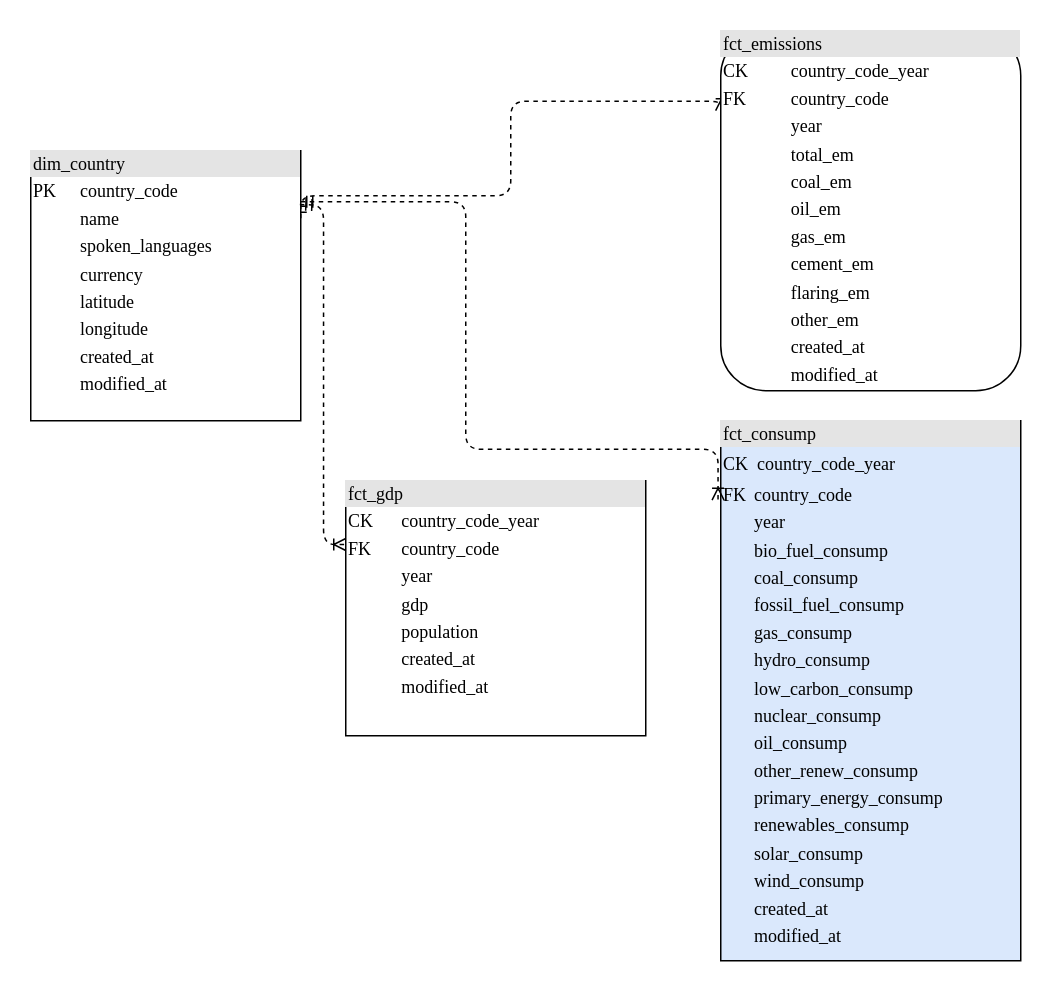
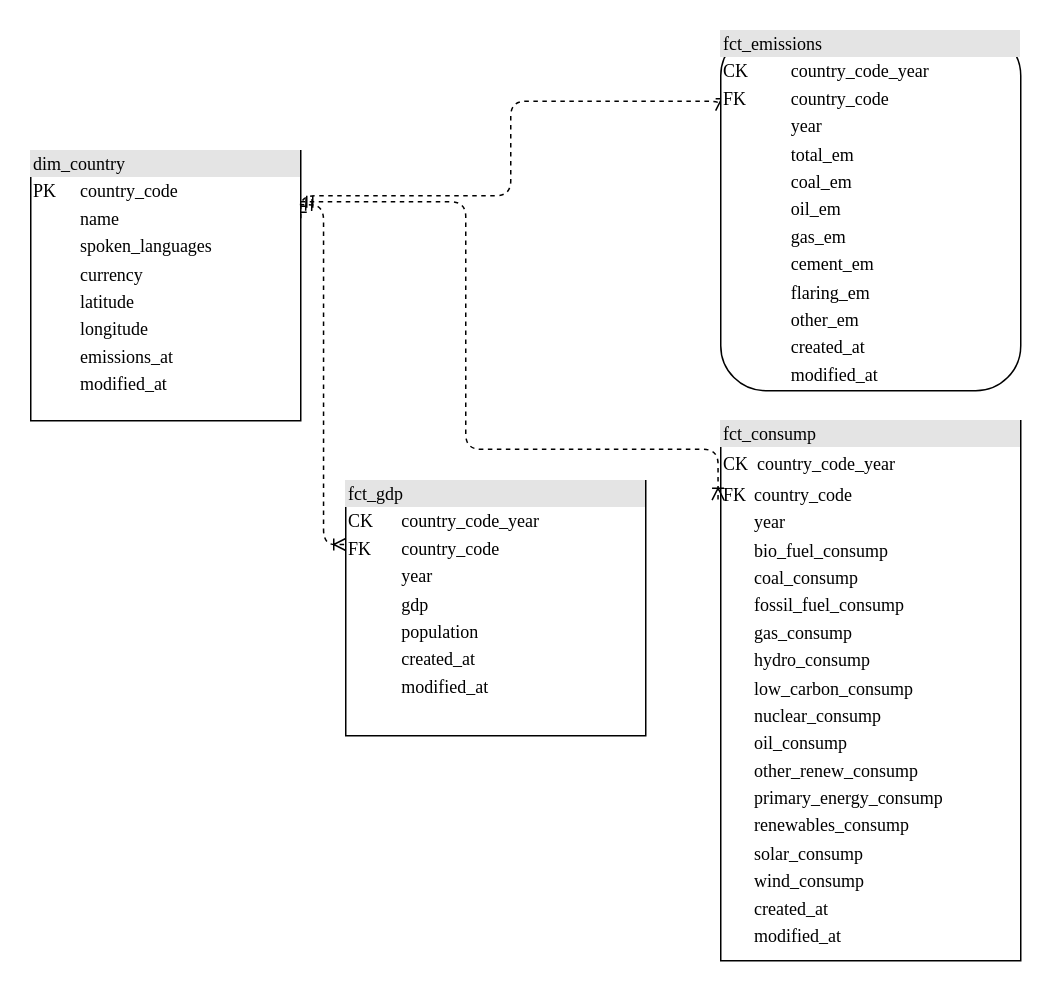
(109, 248) -> (109, 248)
(871, 691) -> (871, 691)
